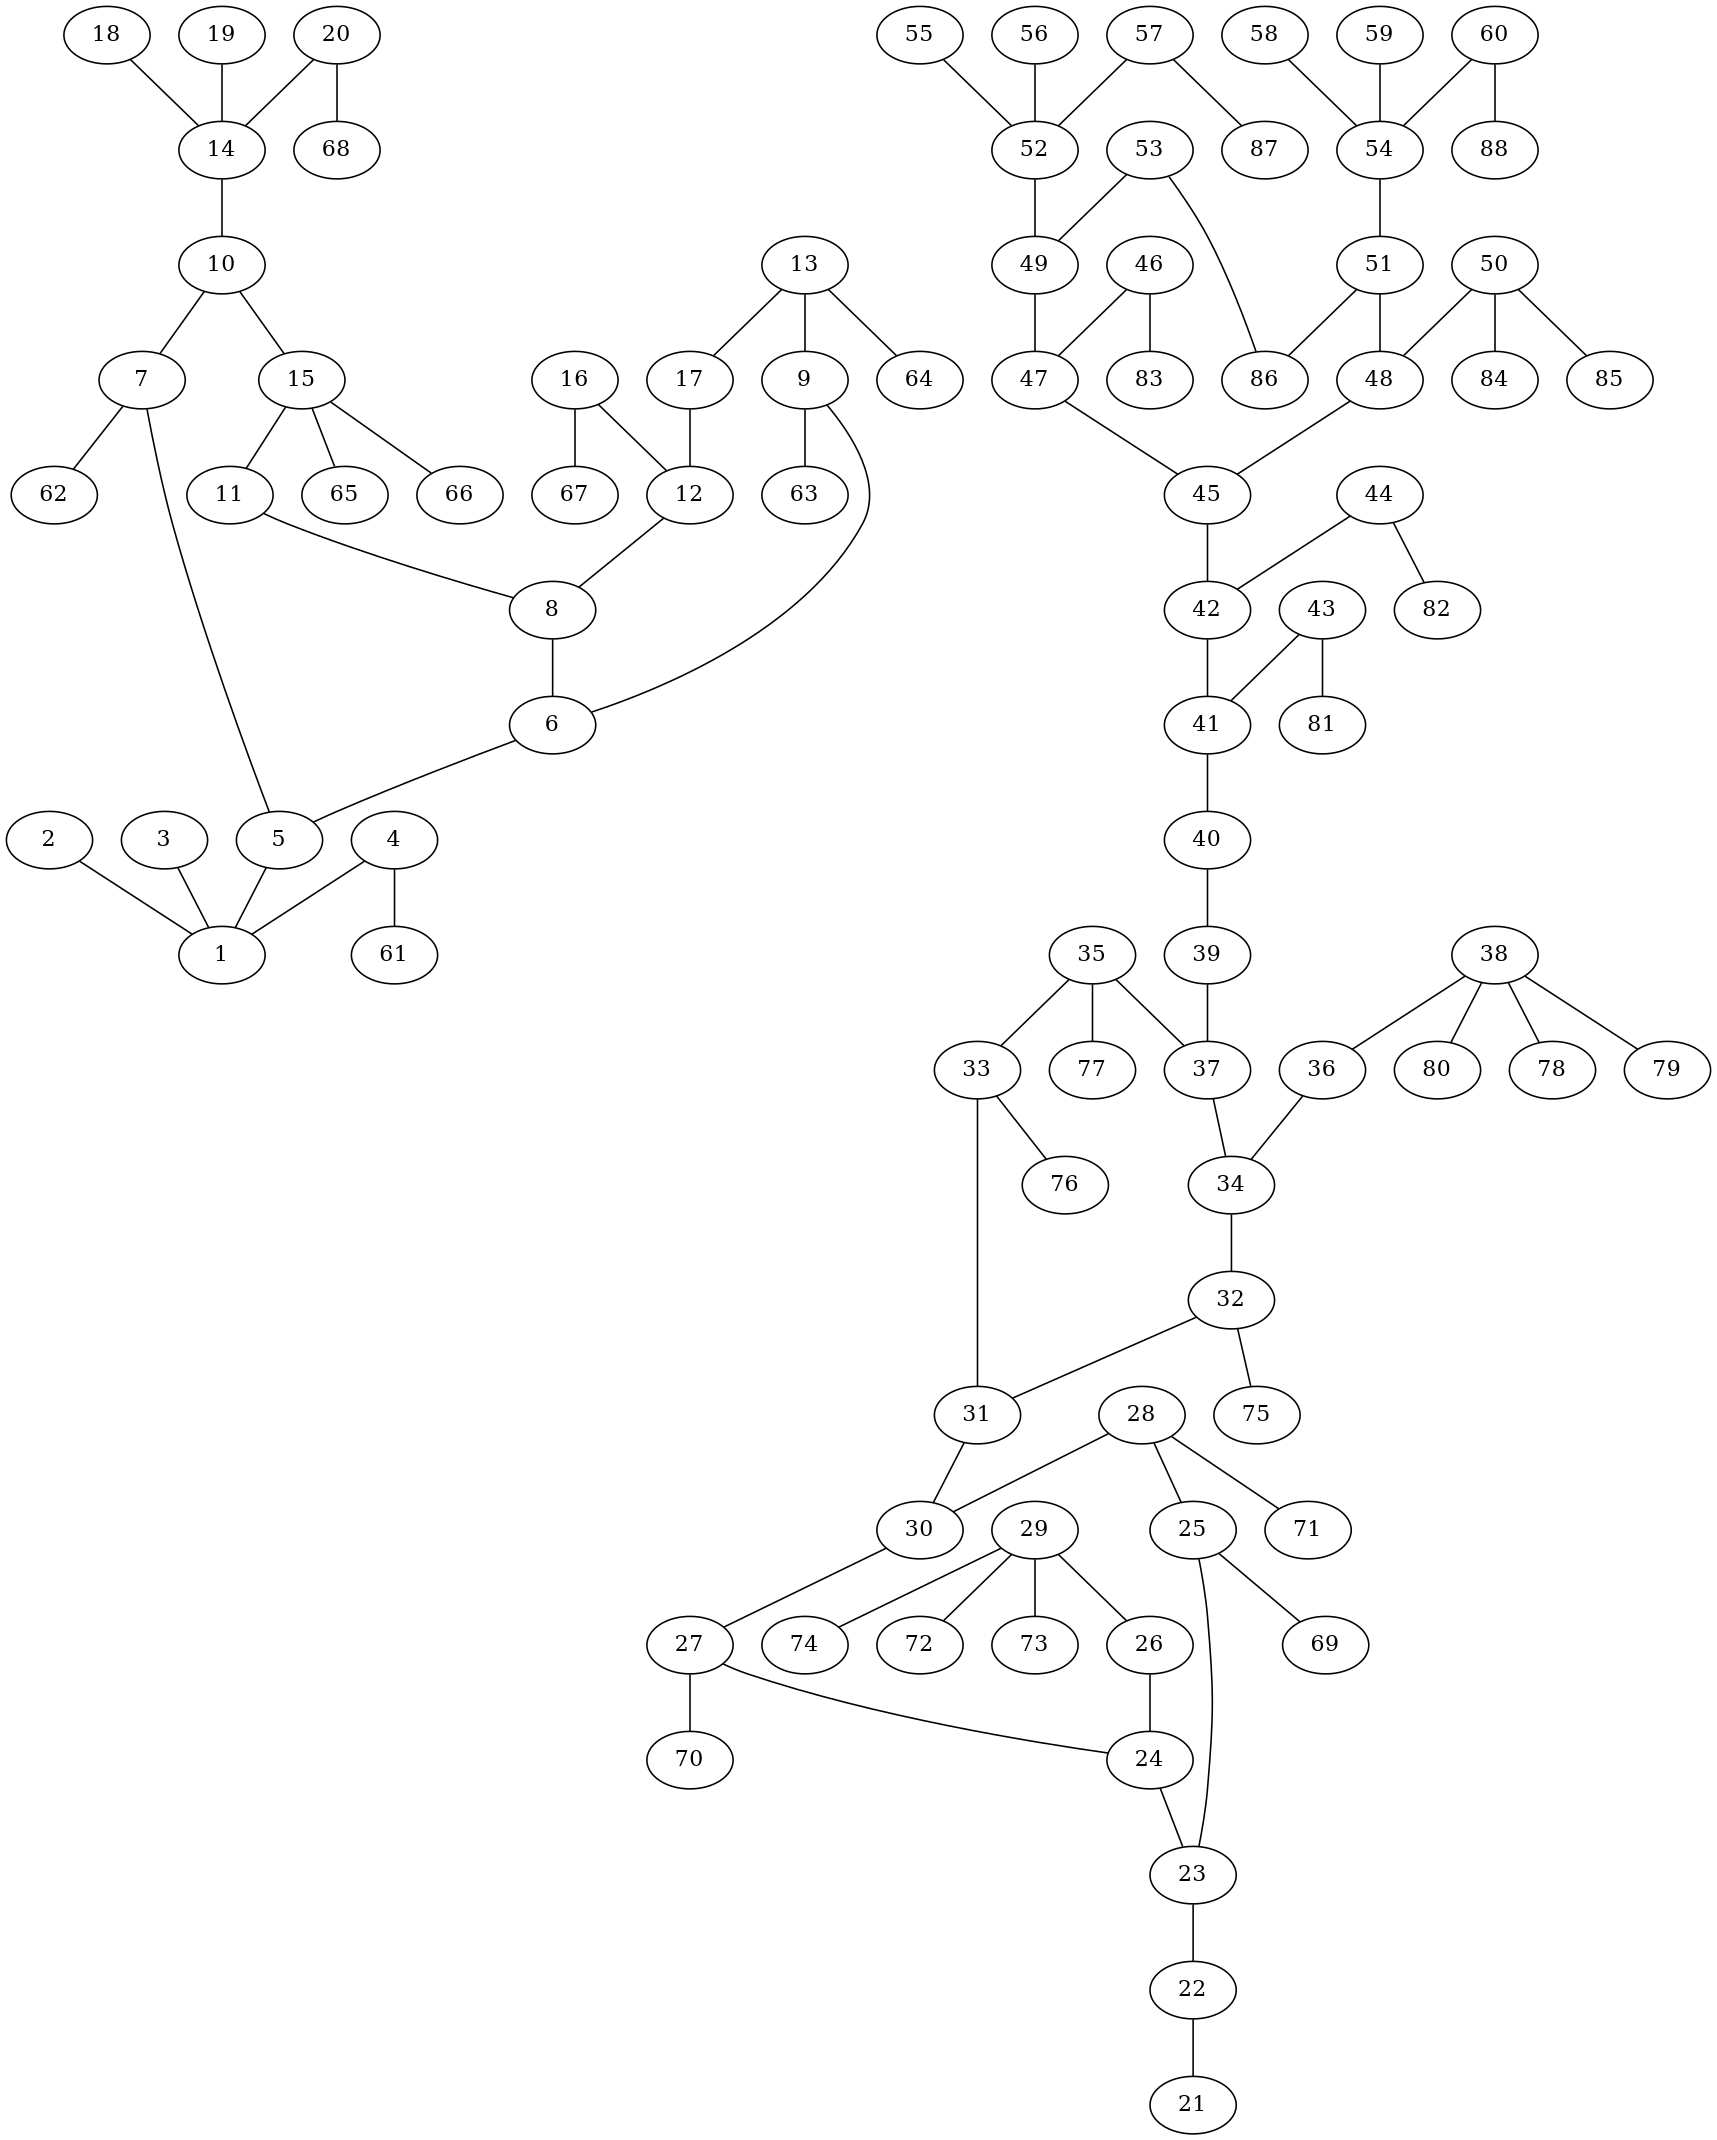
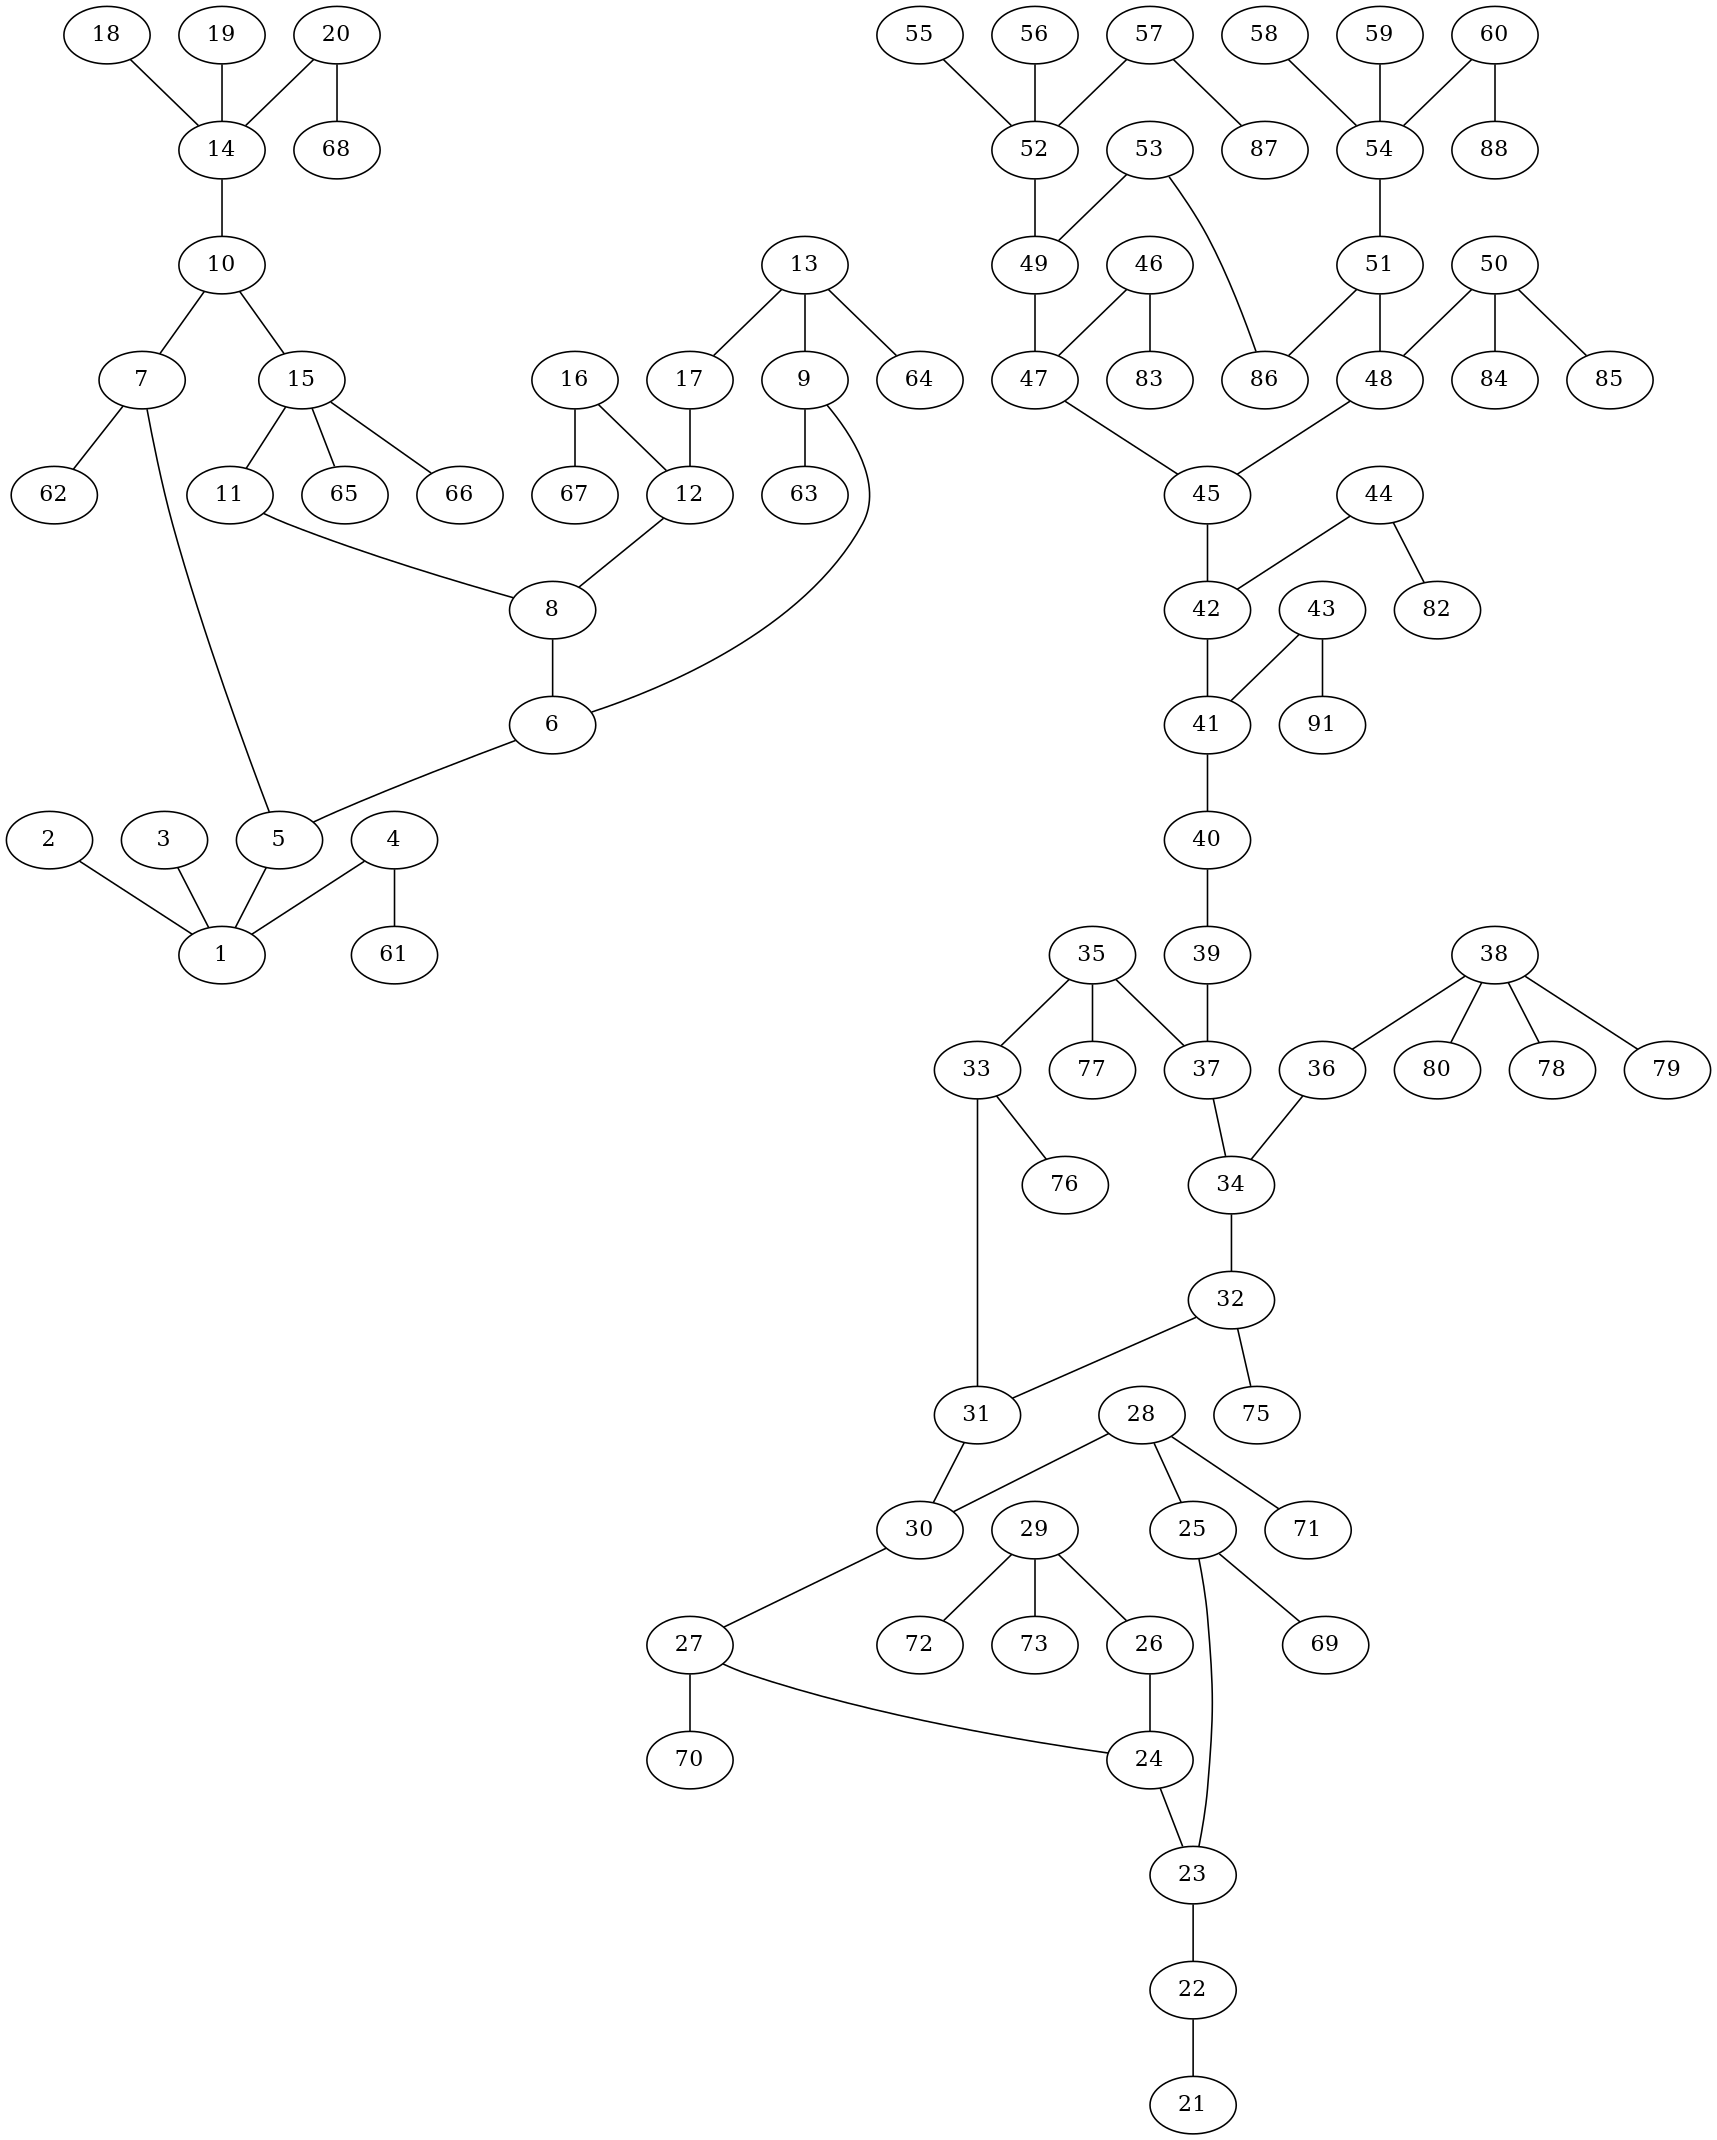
(1322, 725) -> (1322, 725)
(805, 1645) -> none
